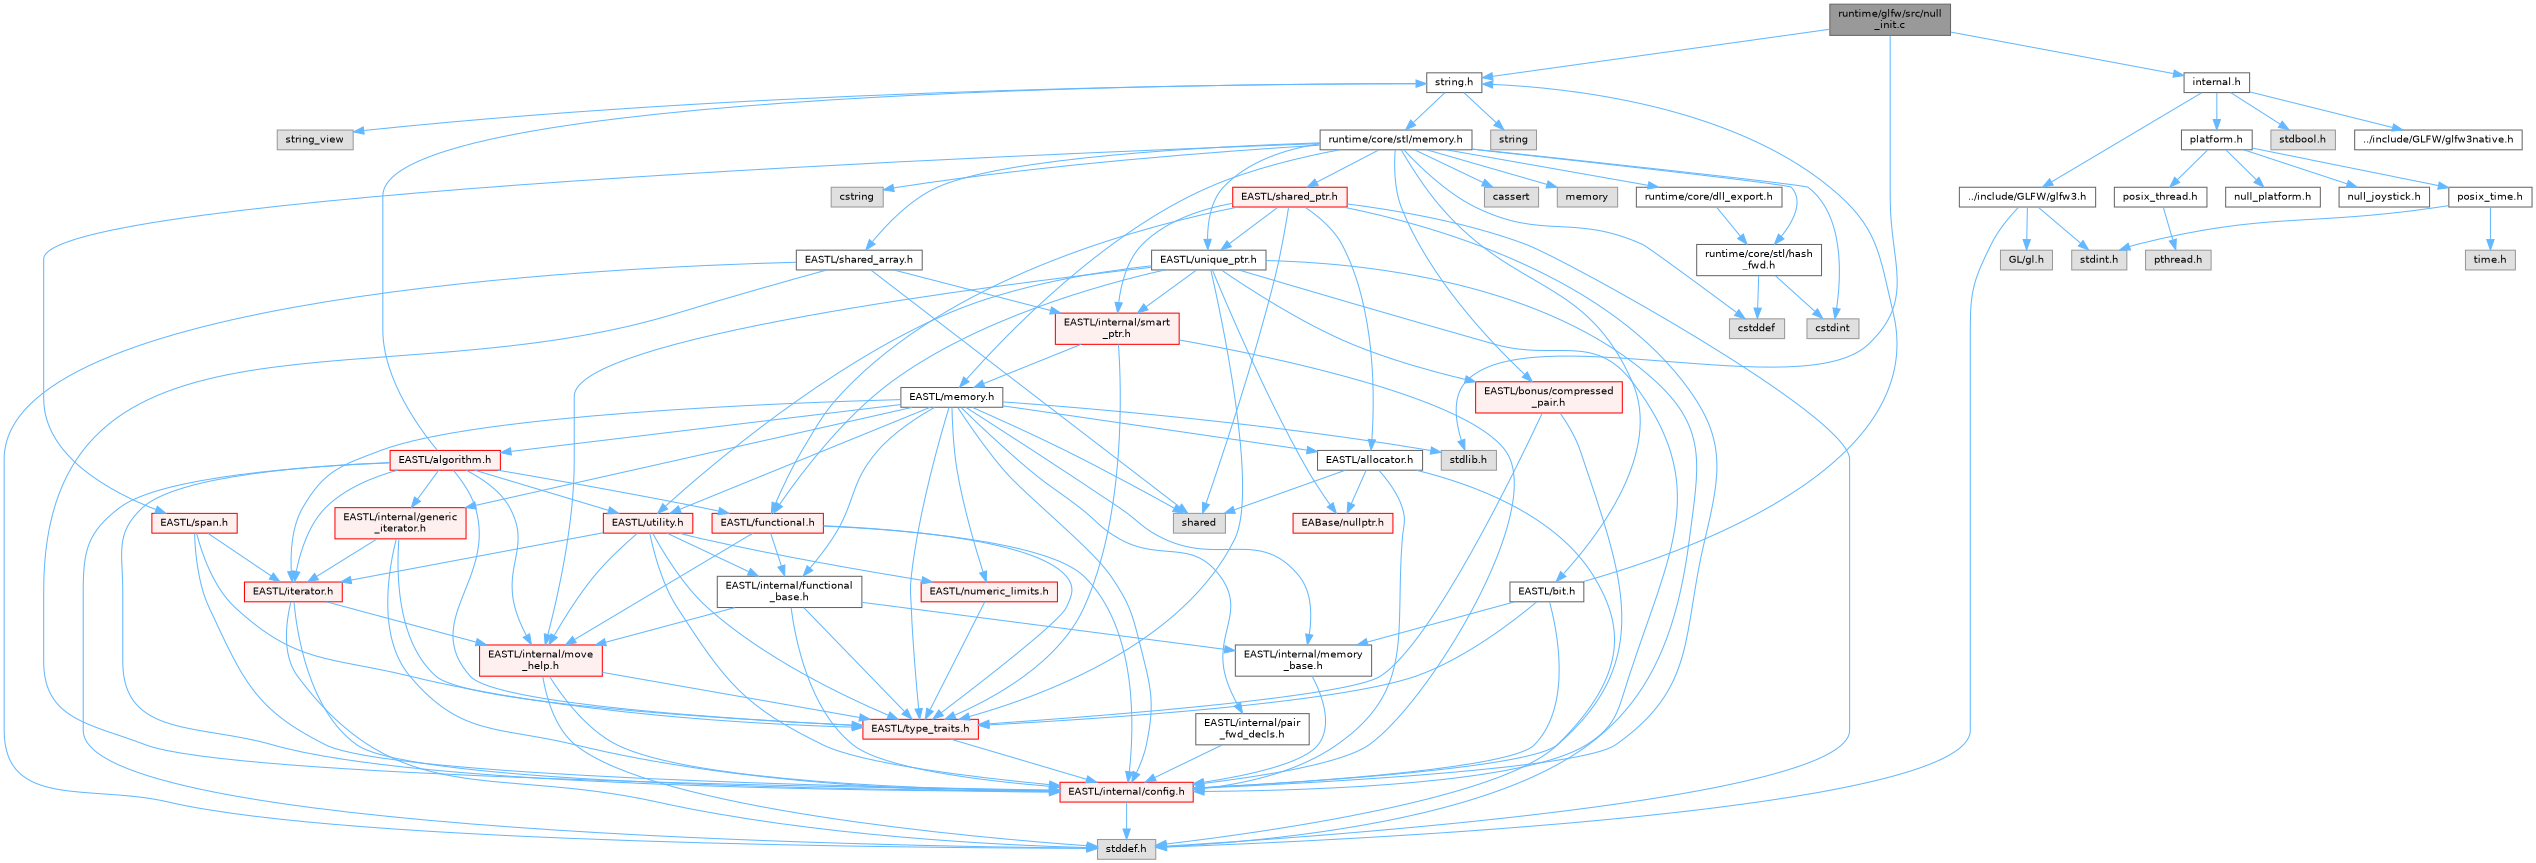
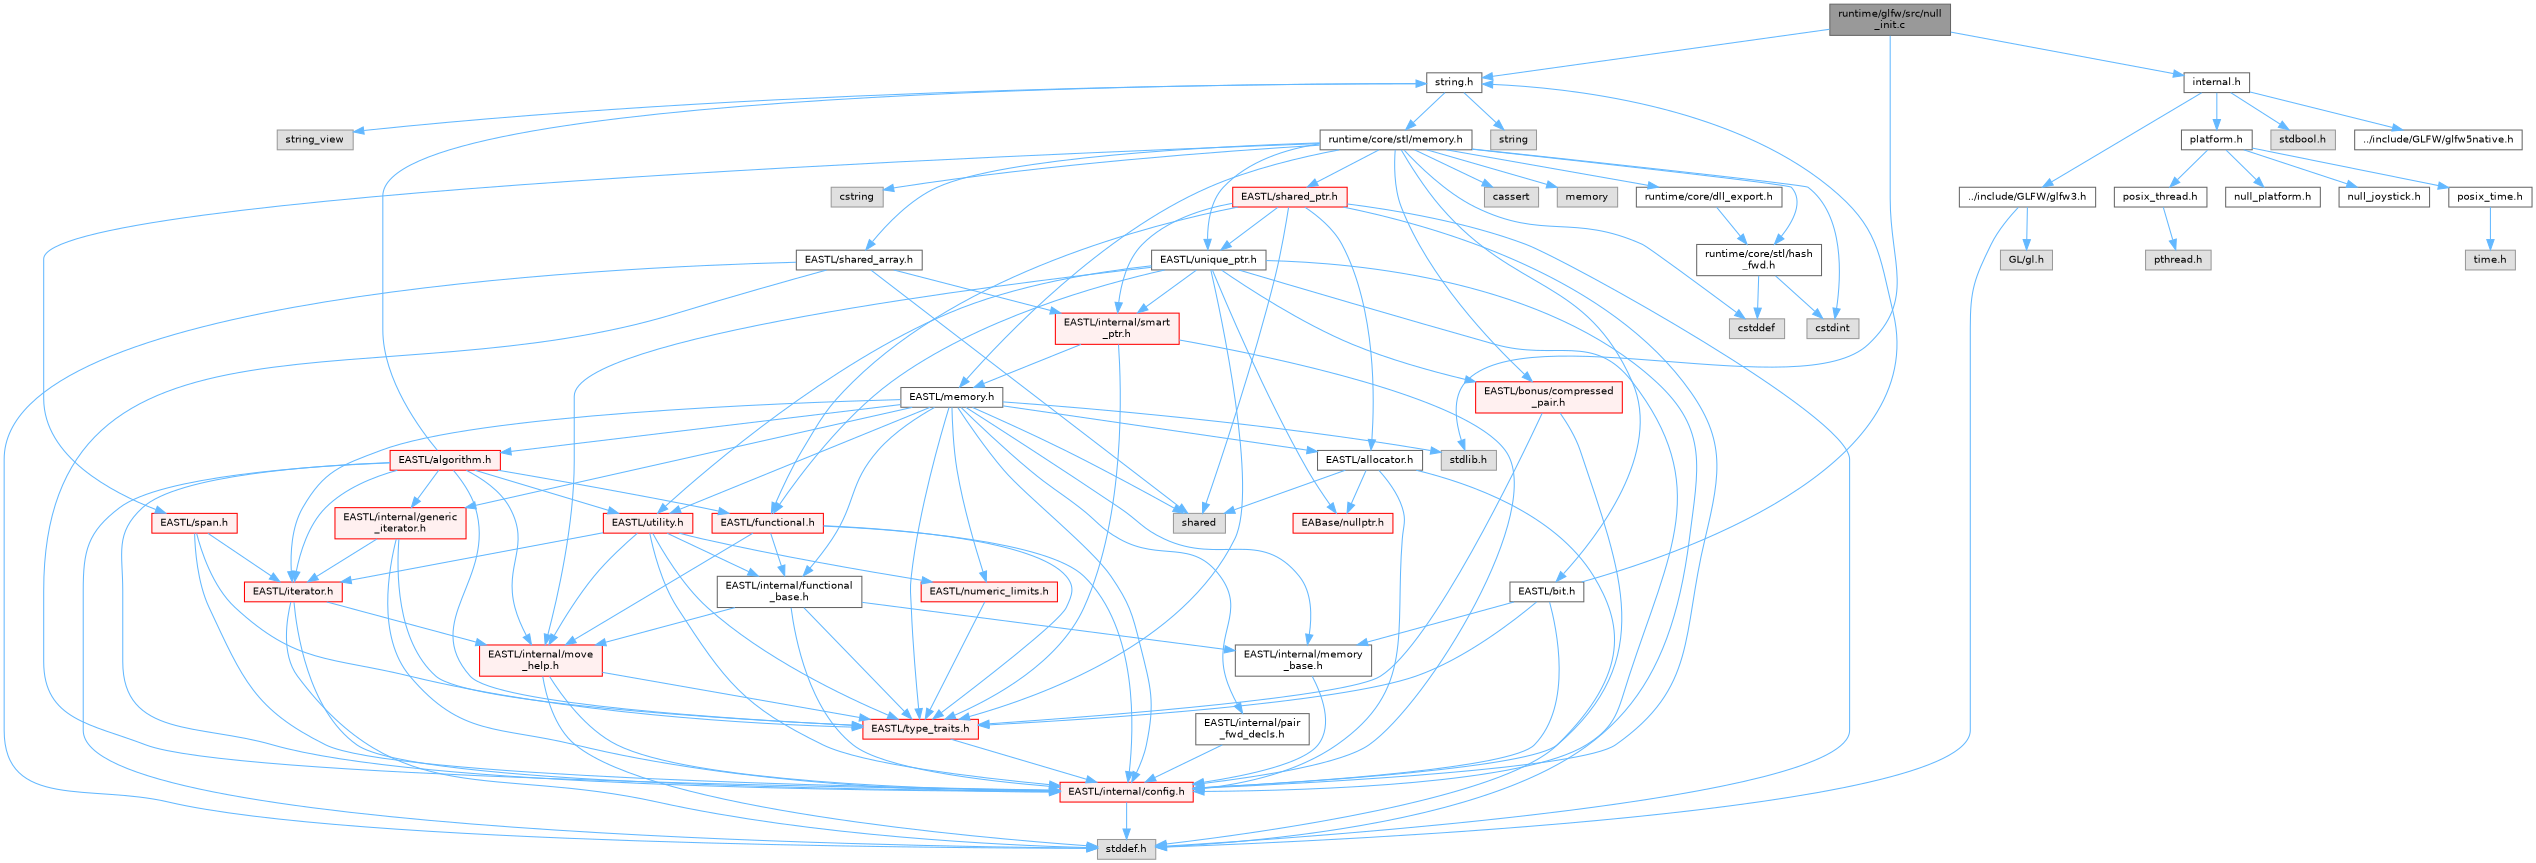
(2438, 140) -> (2438, 140)
(2099, 260) -> none
